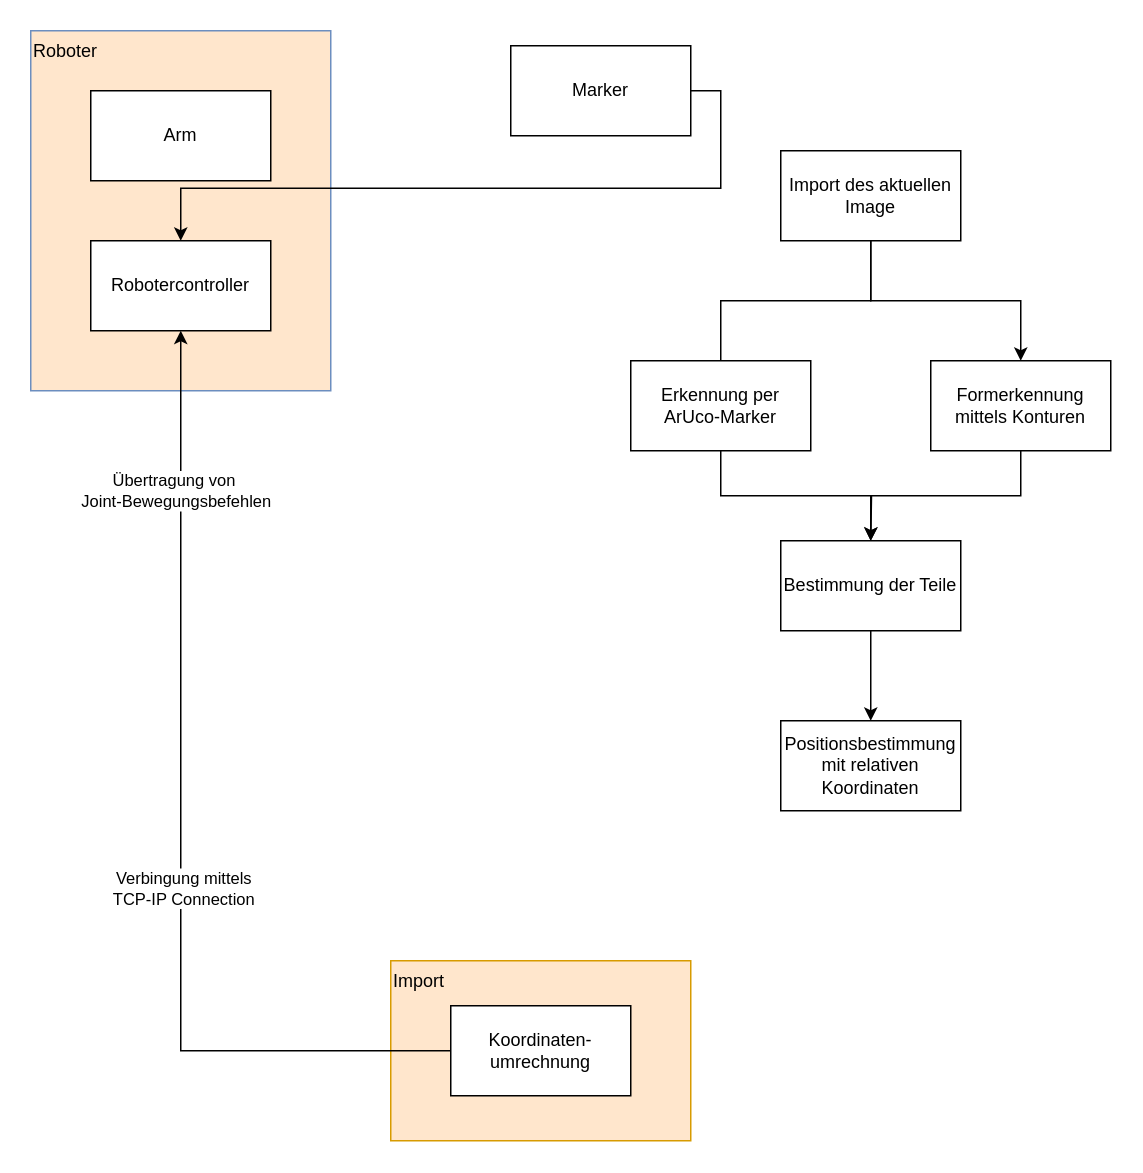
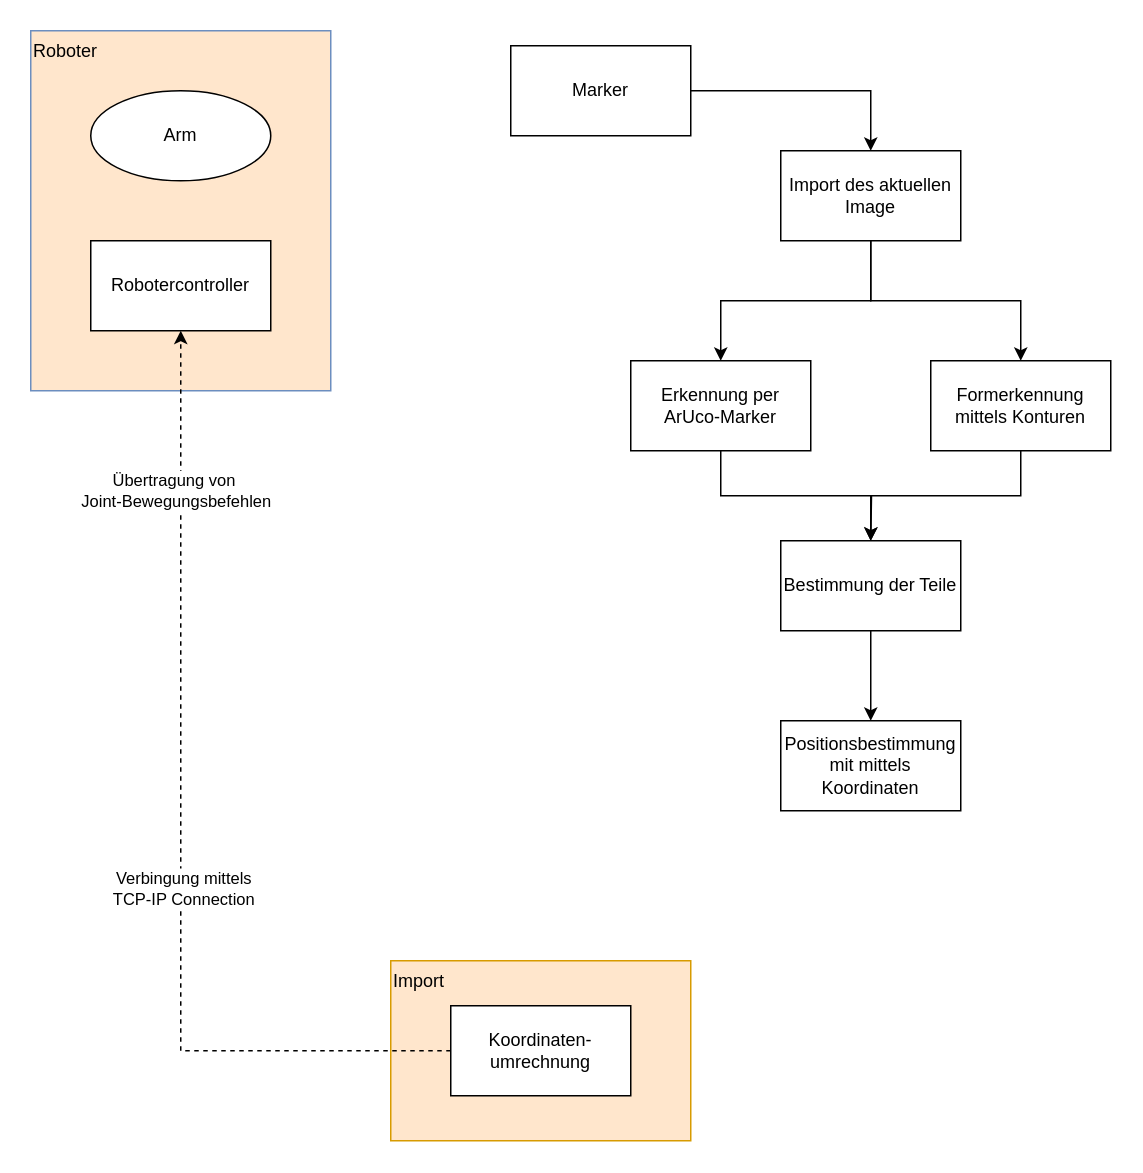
(181, 136) -> (181, 136)
(480, 188) -> (819, 91)
(721, 353) -> (721, 349)
(871, 766) -> (871, 766)
(242, 1051) -> (242, 1051)
